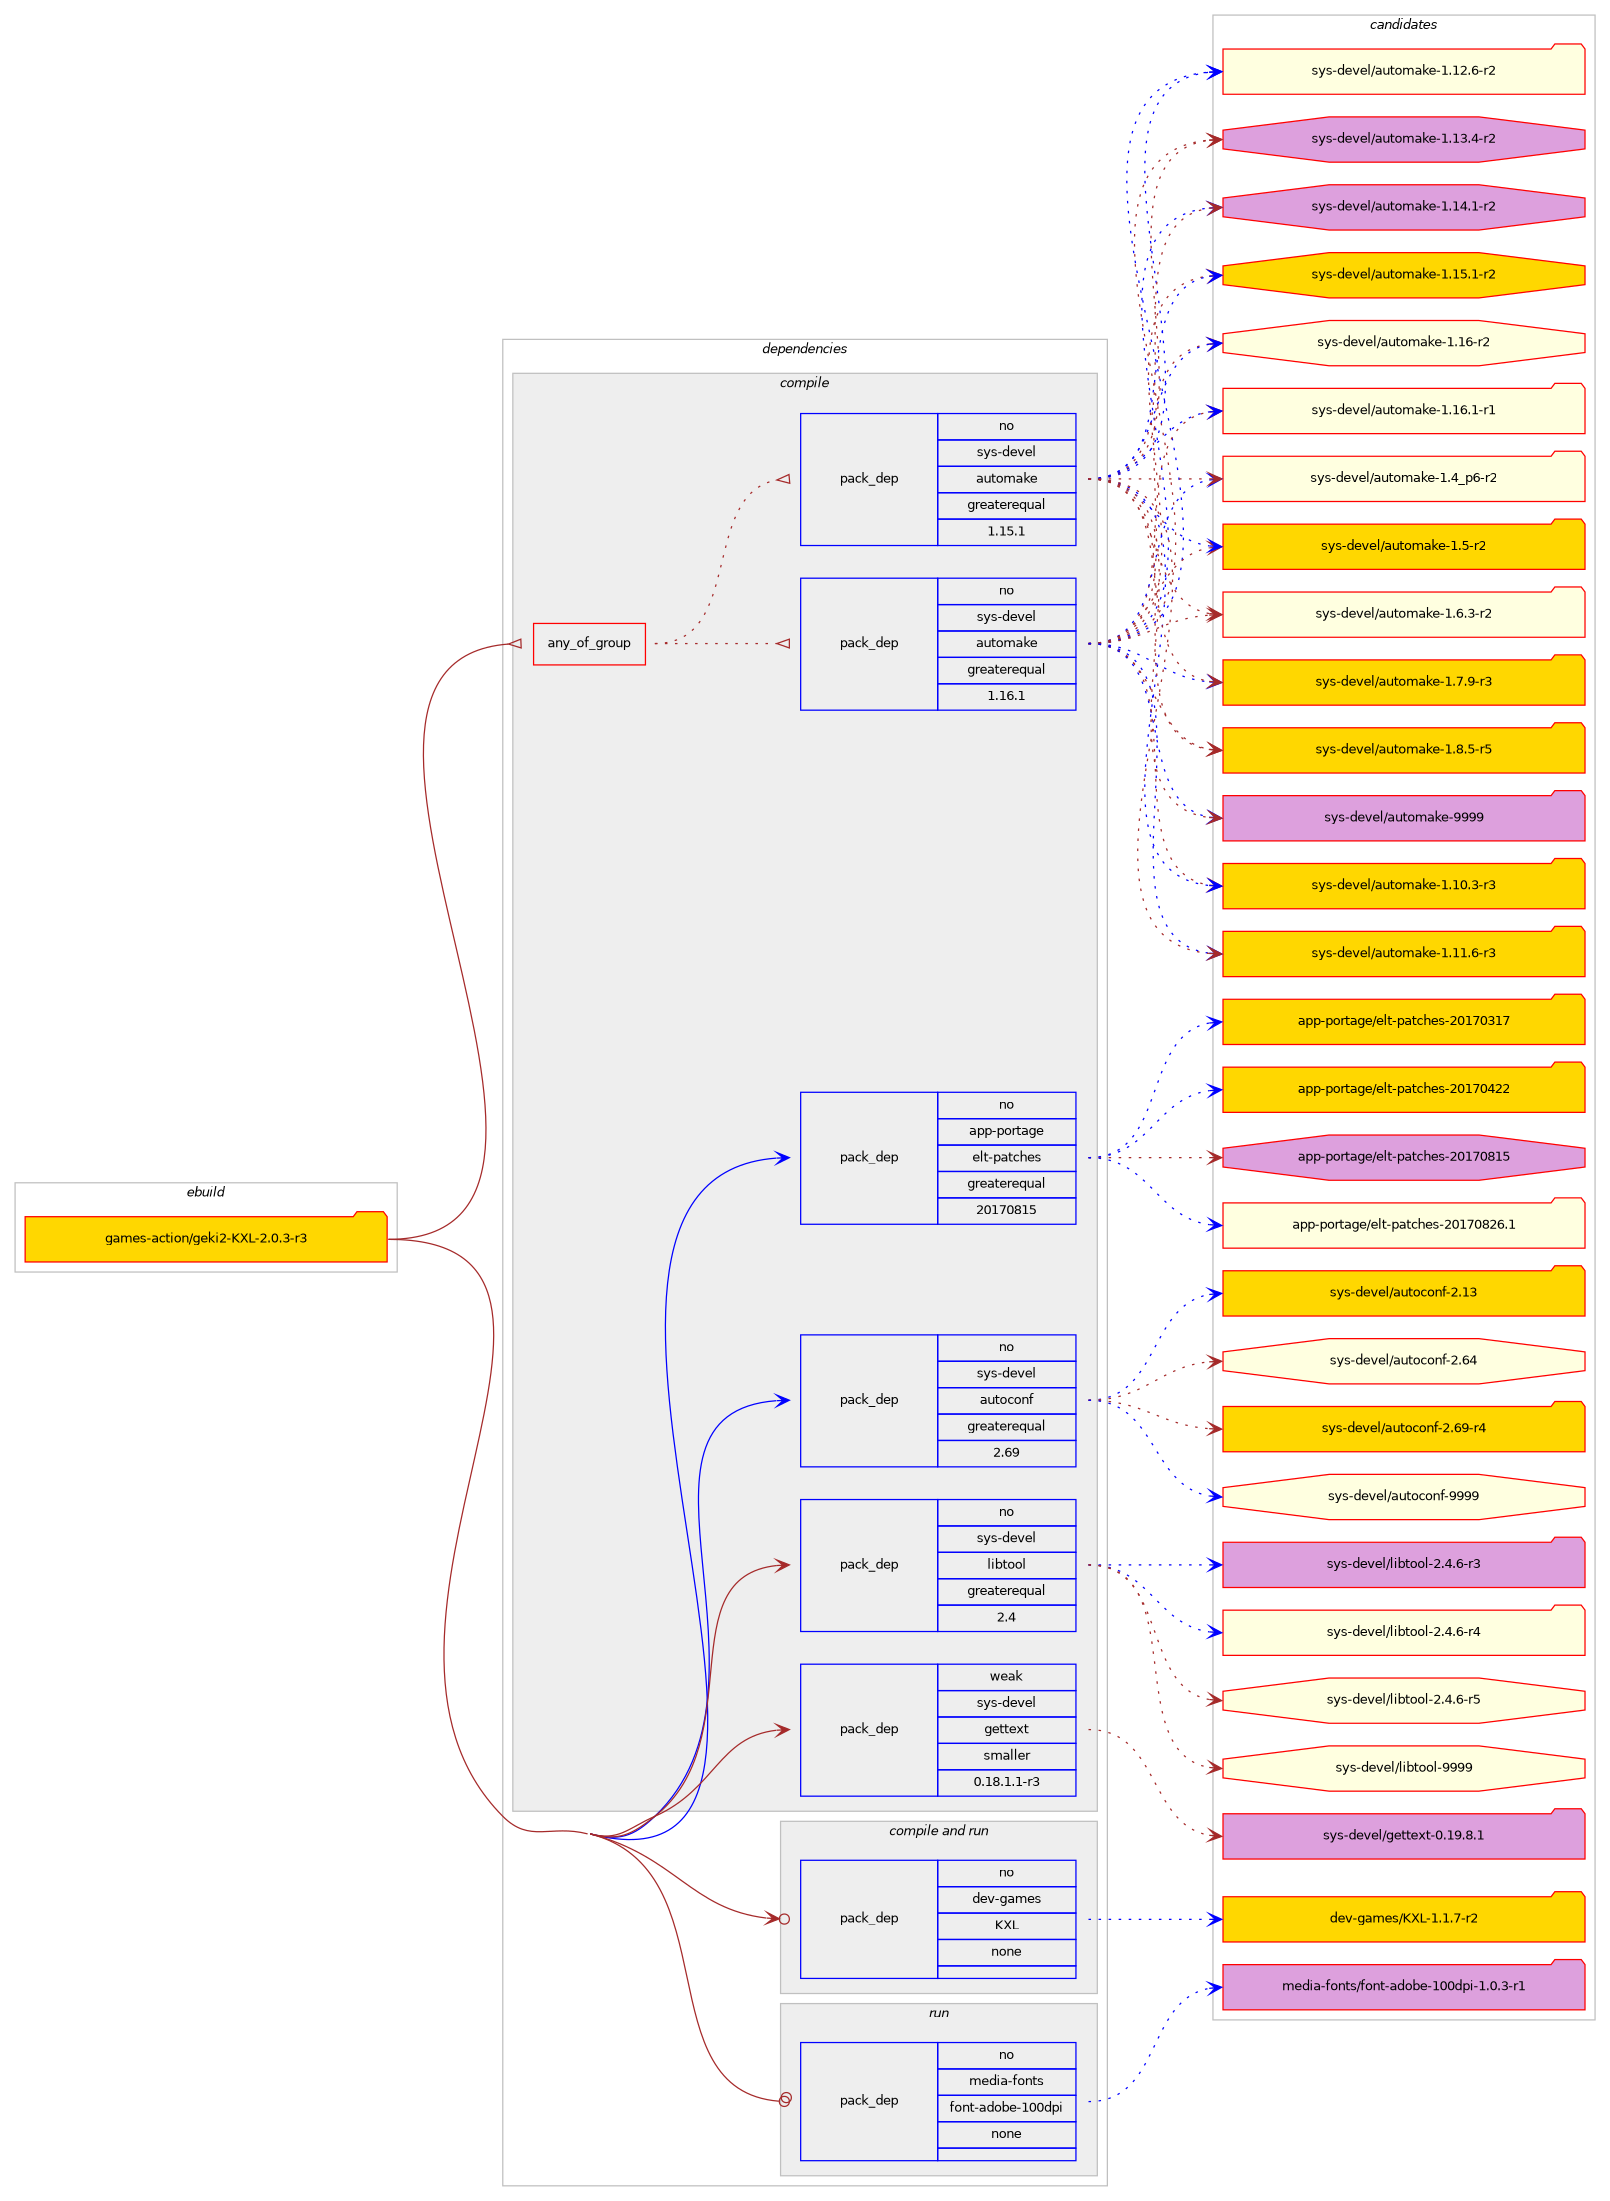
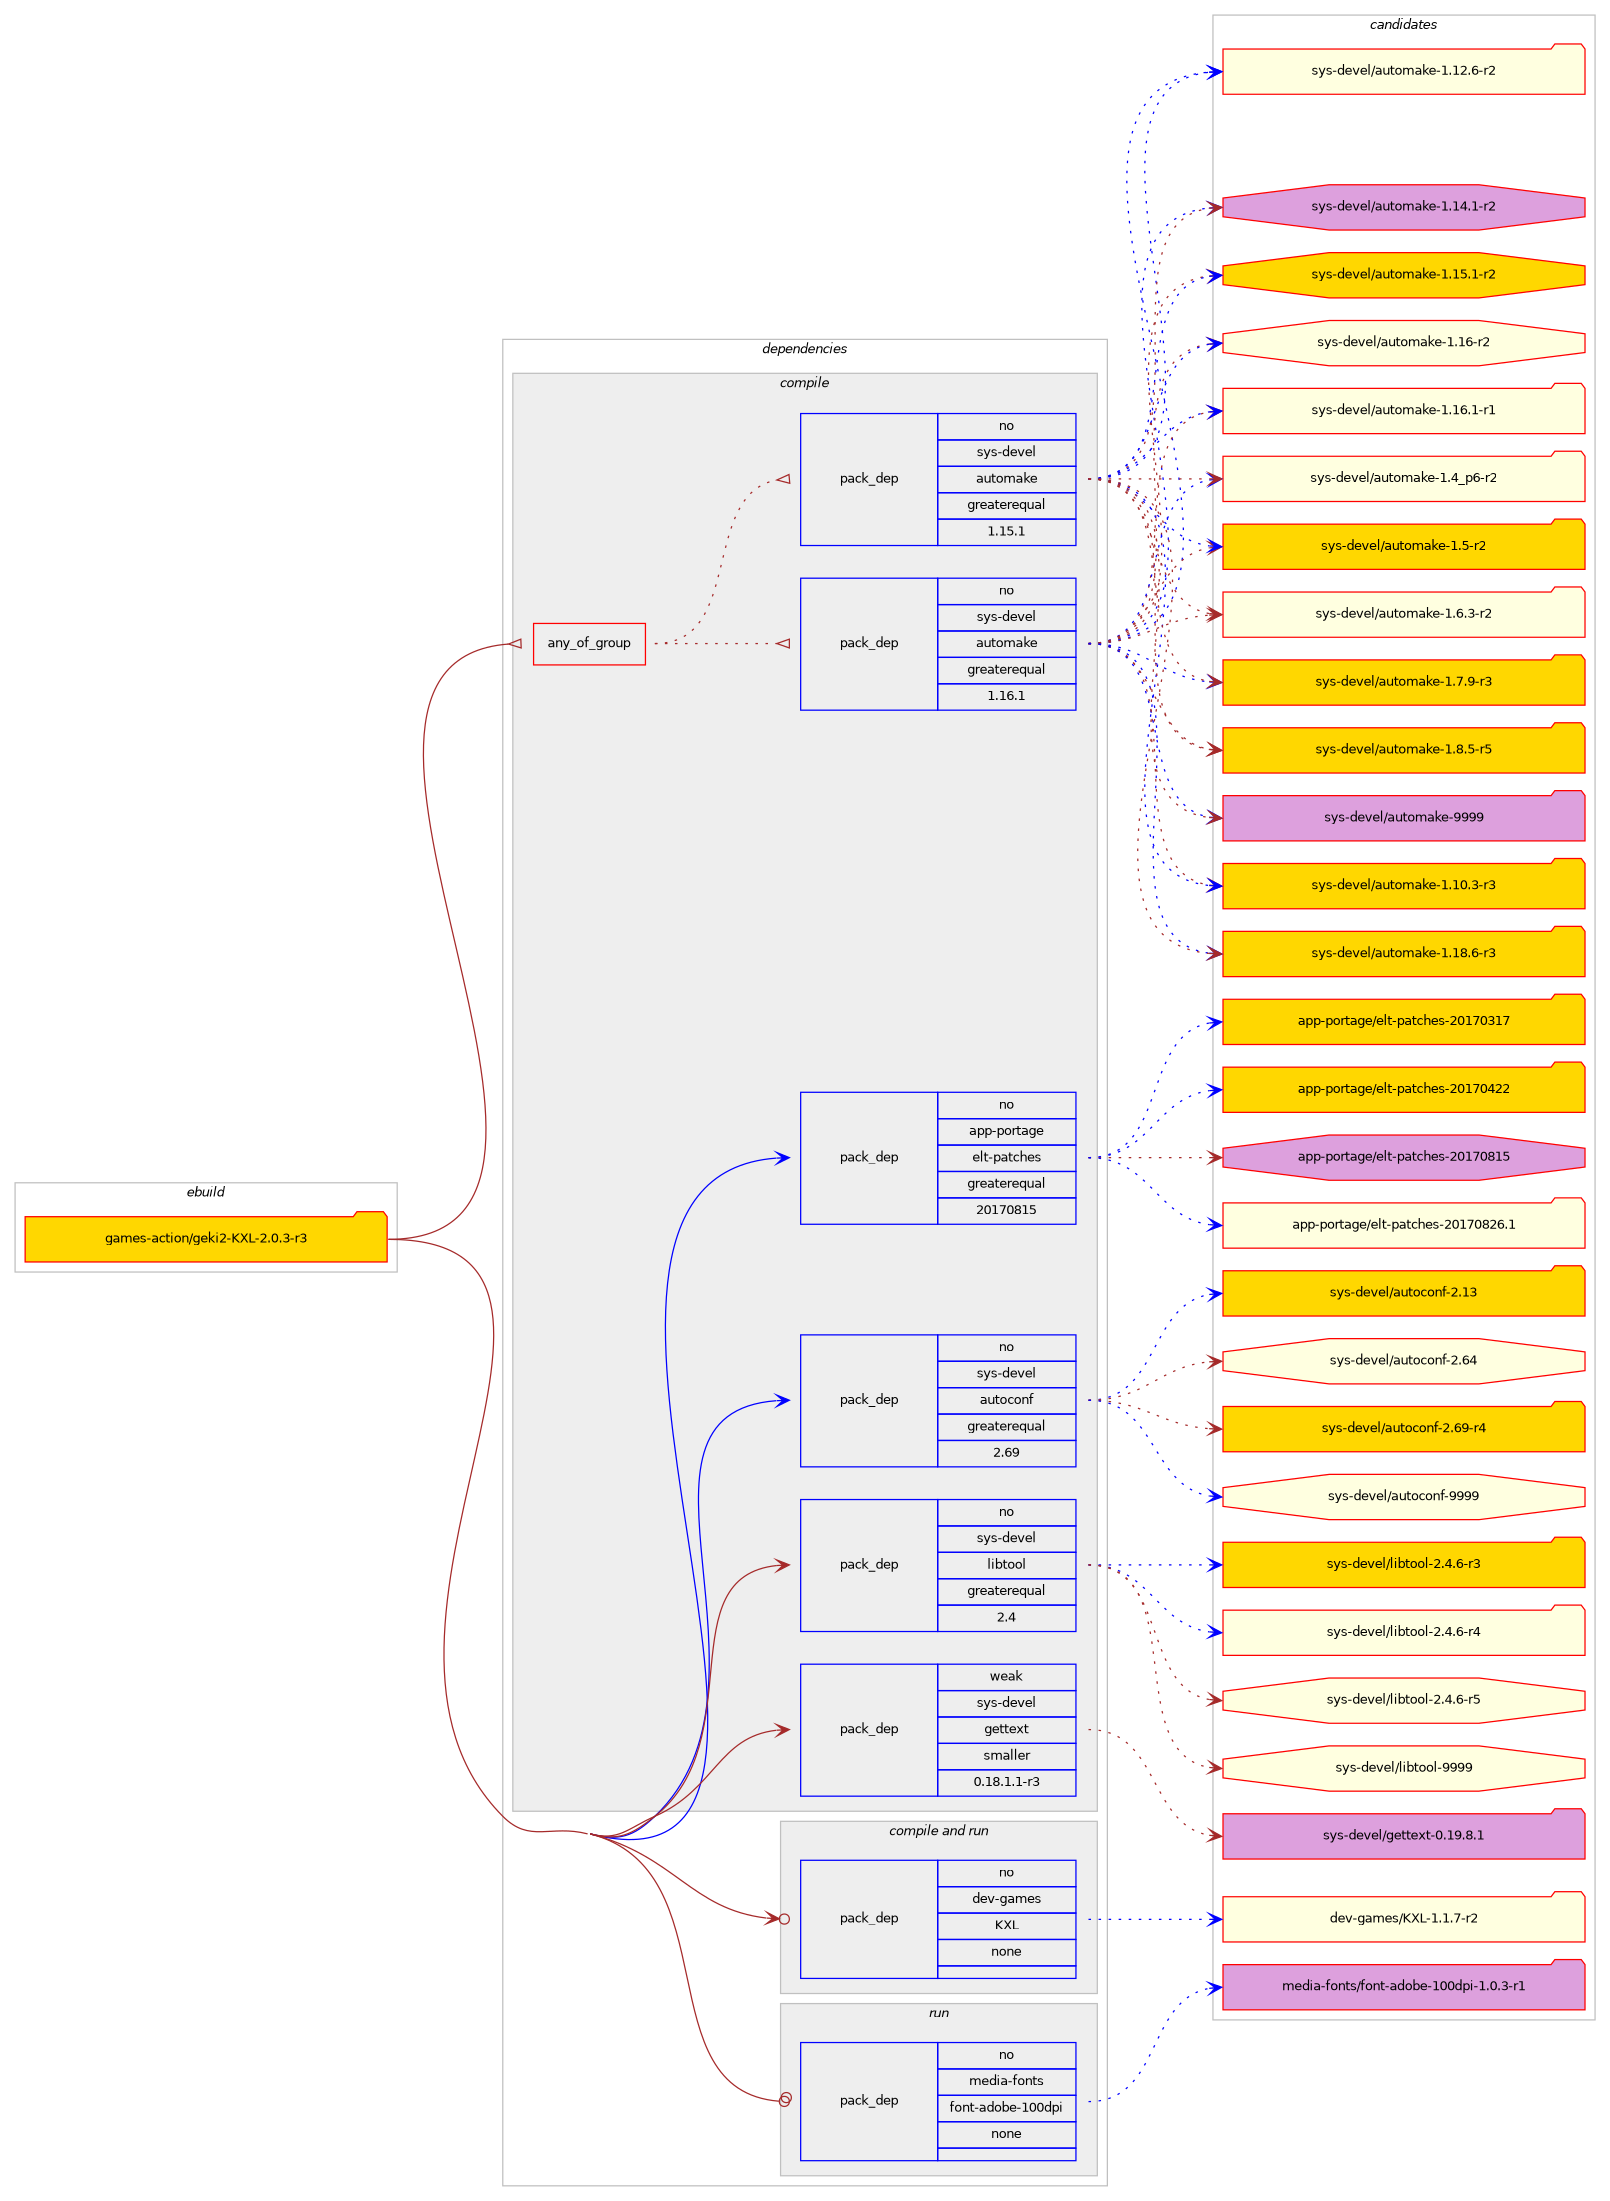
(1404, 140) -> none
(1404, 954) -> (1404, 954)
(1404, 1565) -> (1404, 1565)
(1404, 1919) -> (1404, 1919)
